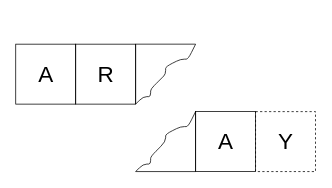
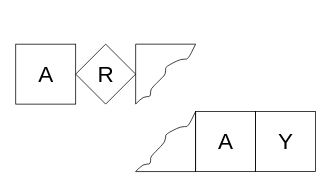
(106, 74) -> (106, 74)
(286, 141) -> (286, 141)
